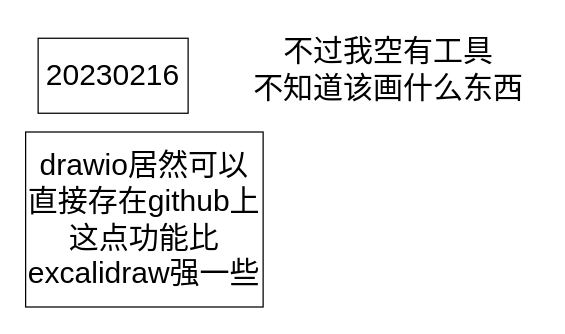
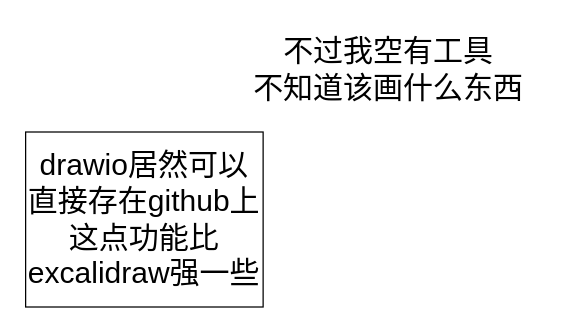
(113, 76) -> none
